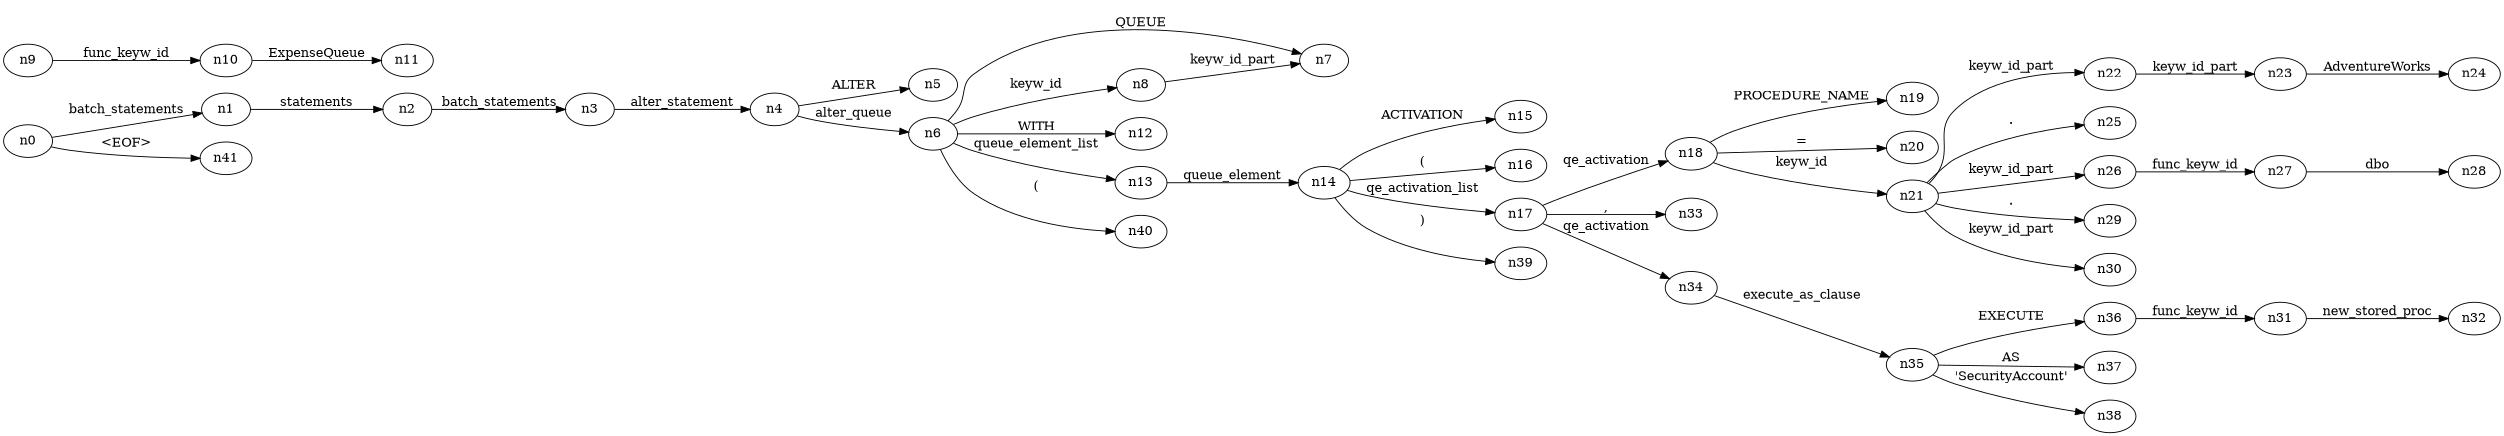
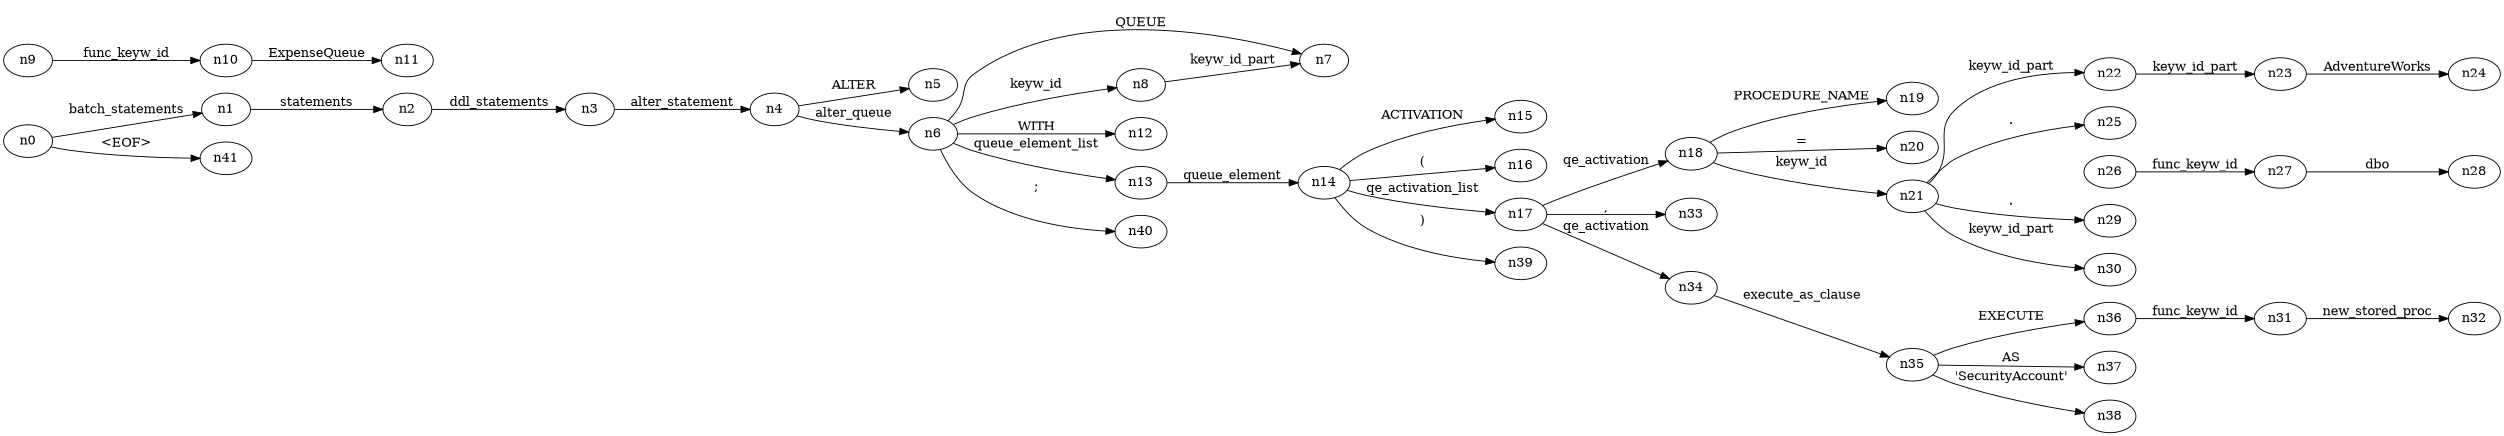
(499, 103) -> (499, 103)
(2007, 185) -> none
(1036, 187) -> (1036, 187)
